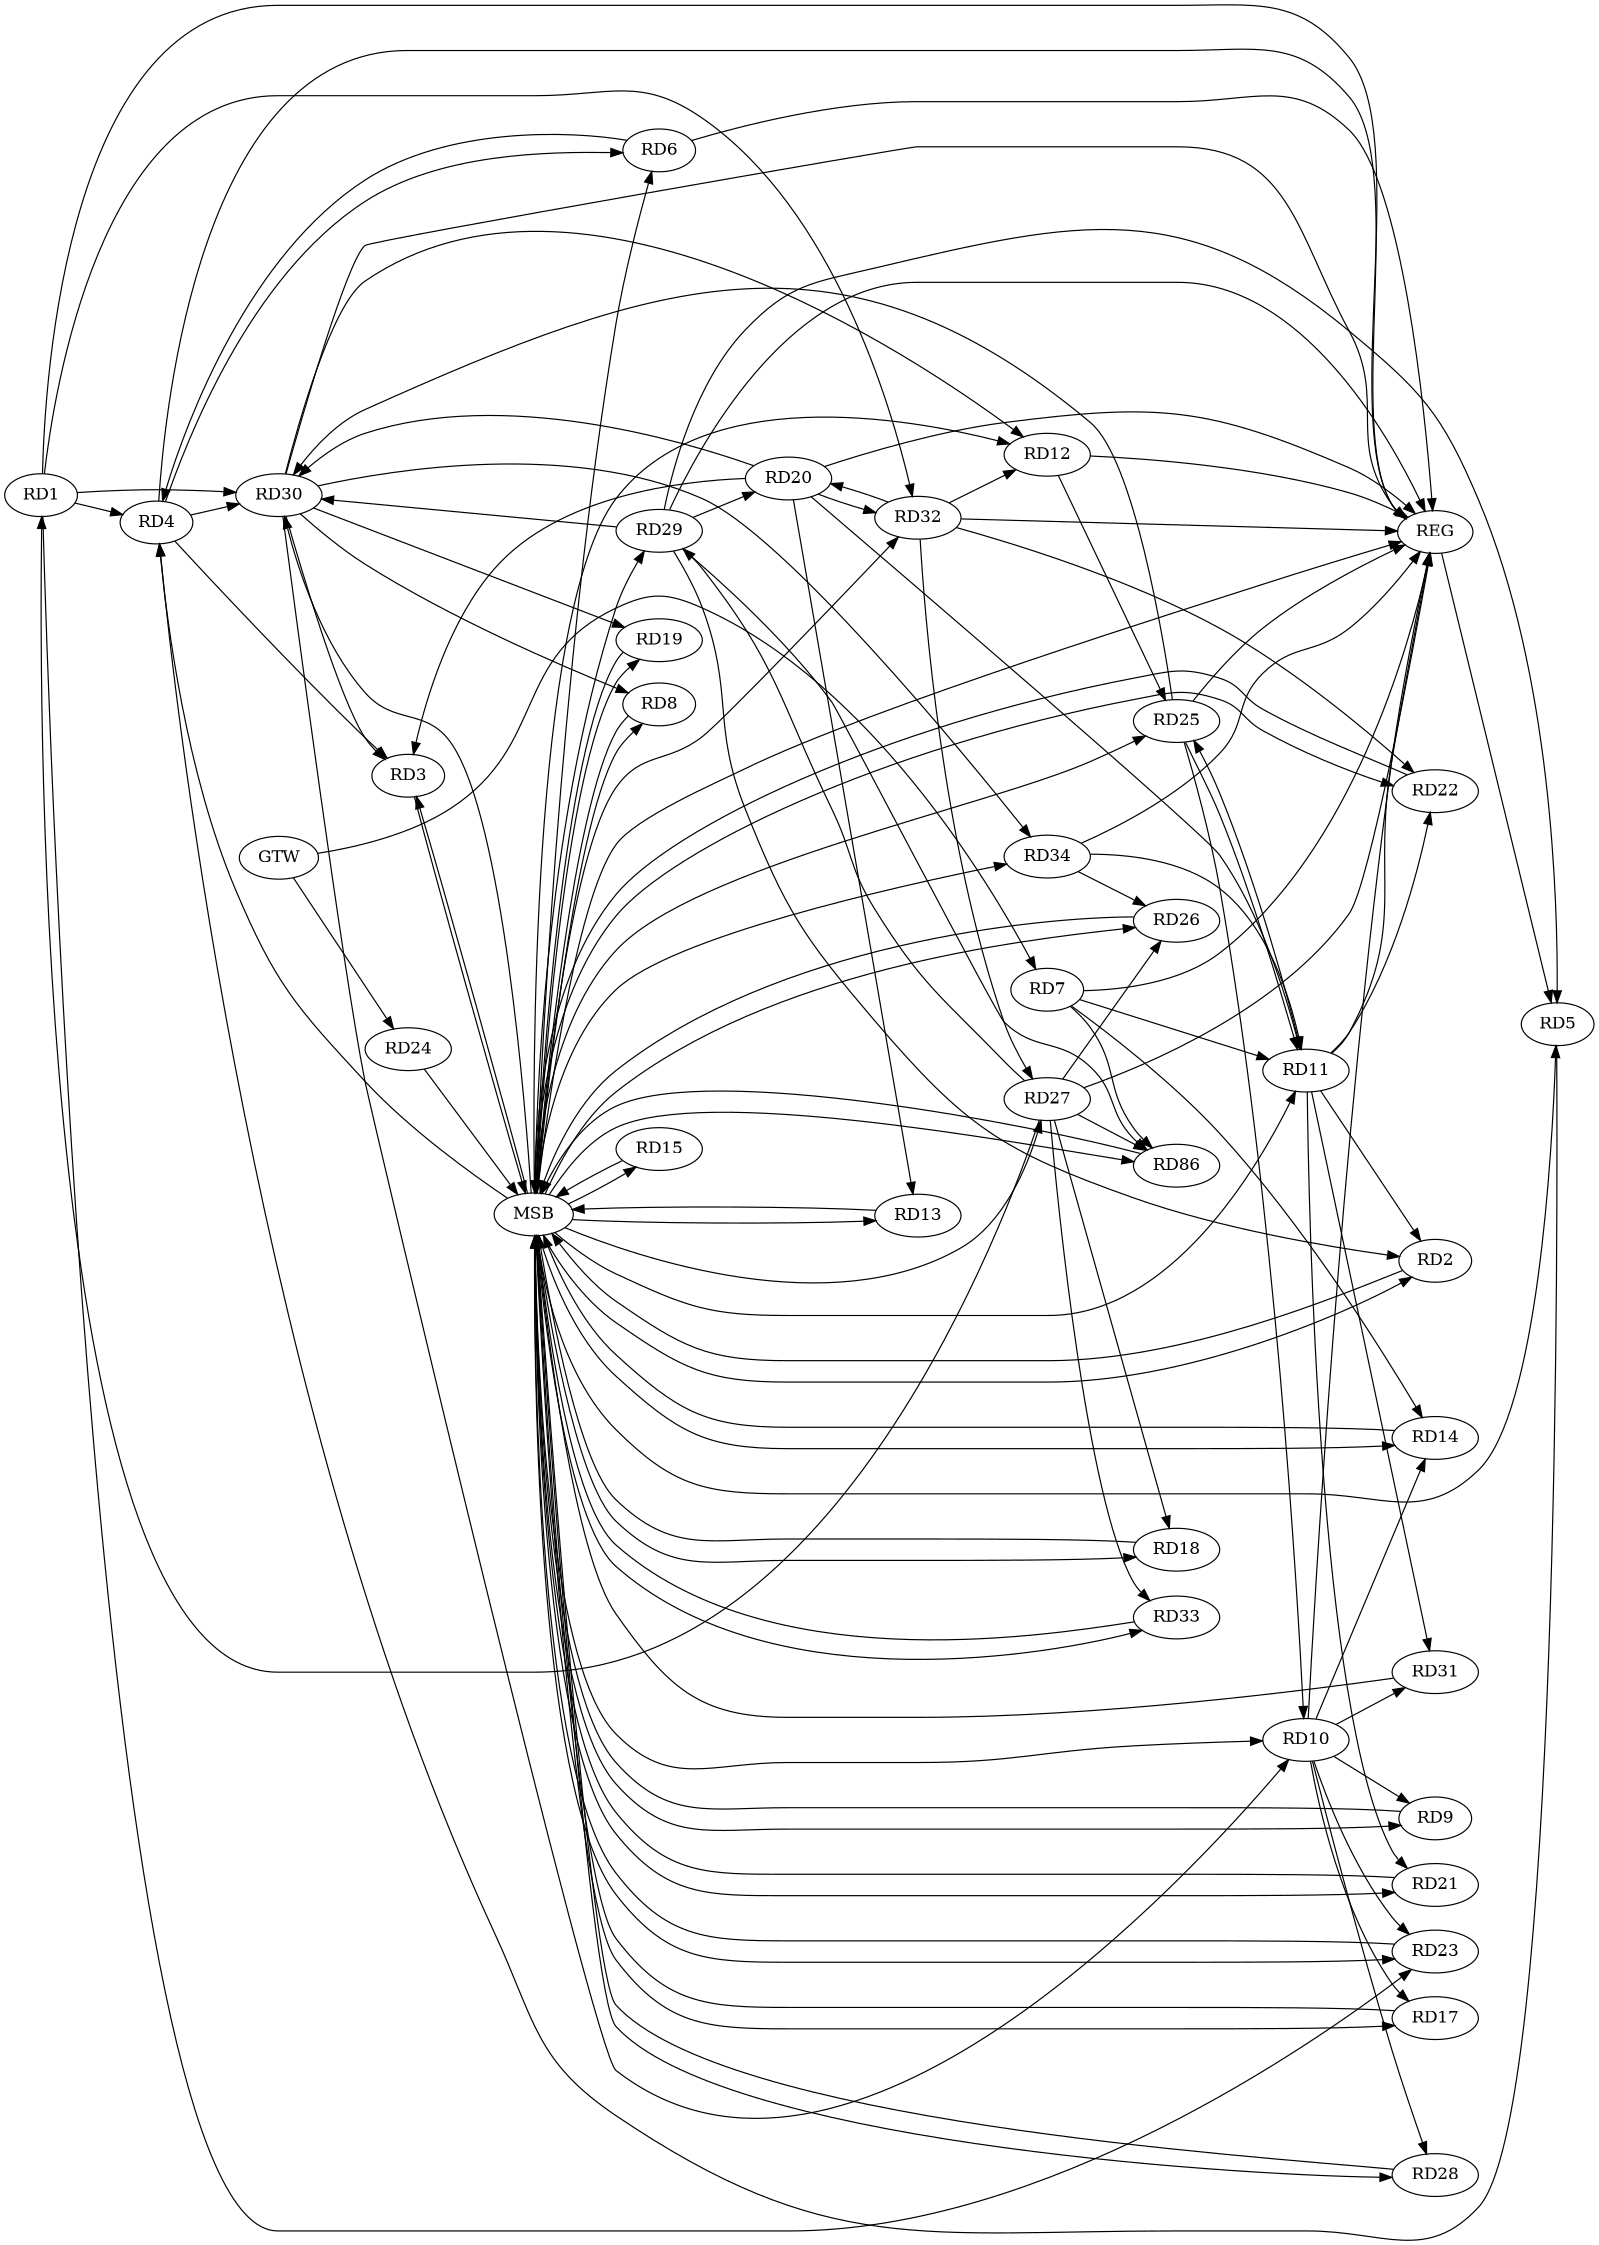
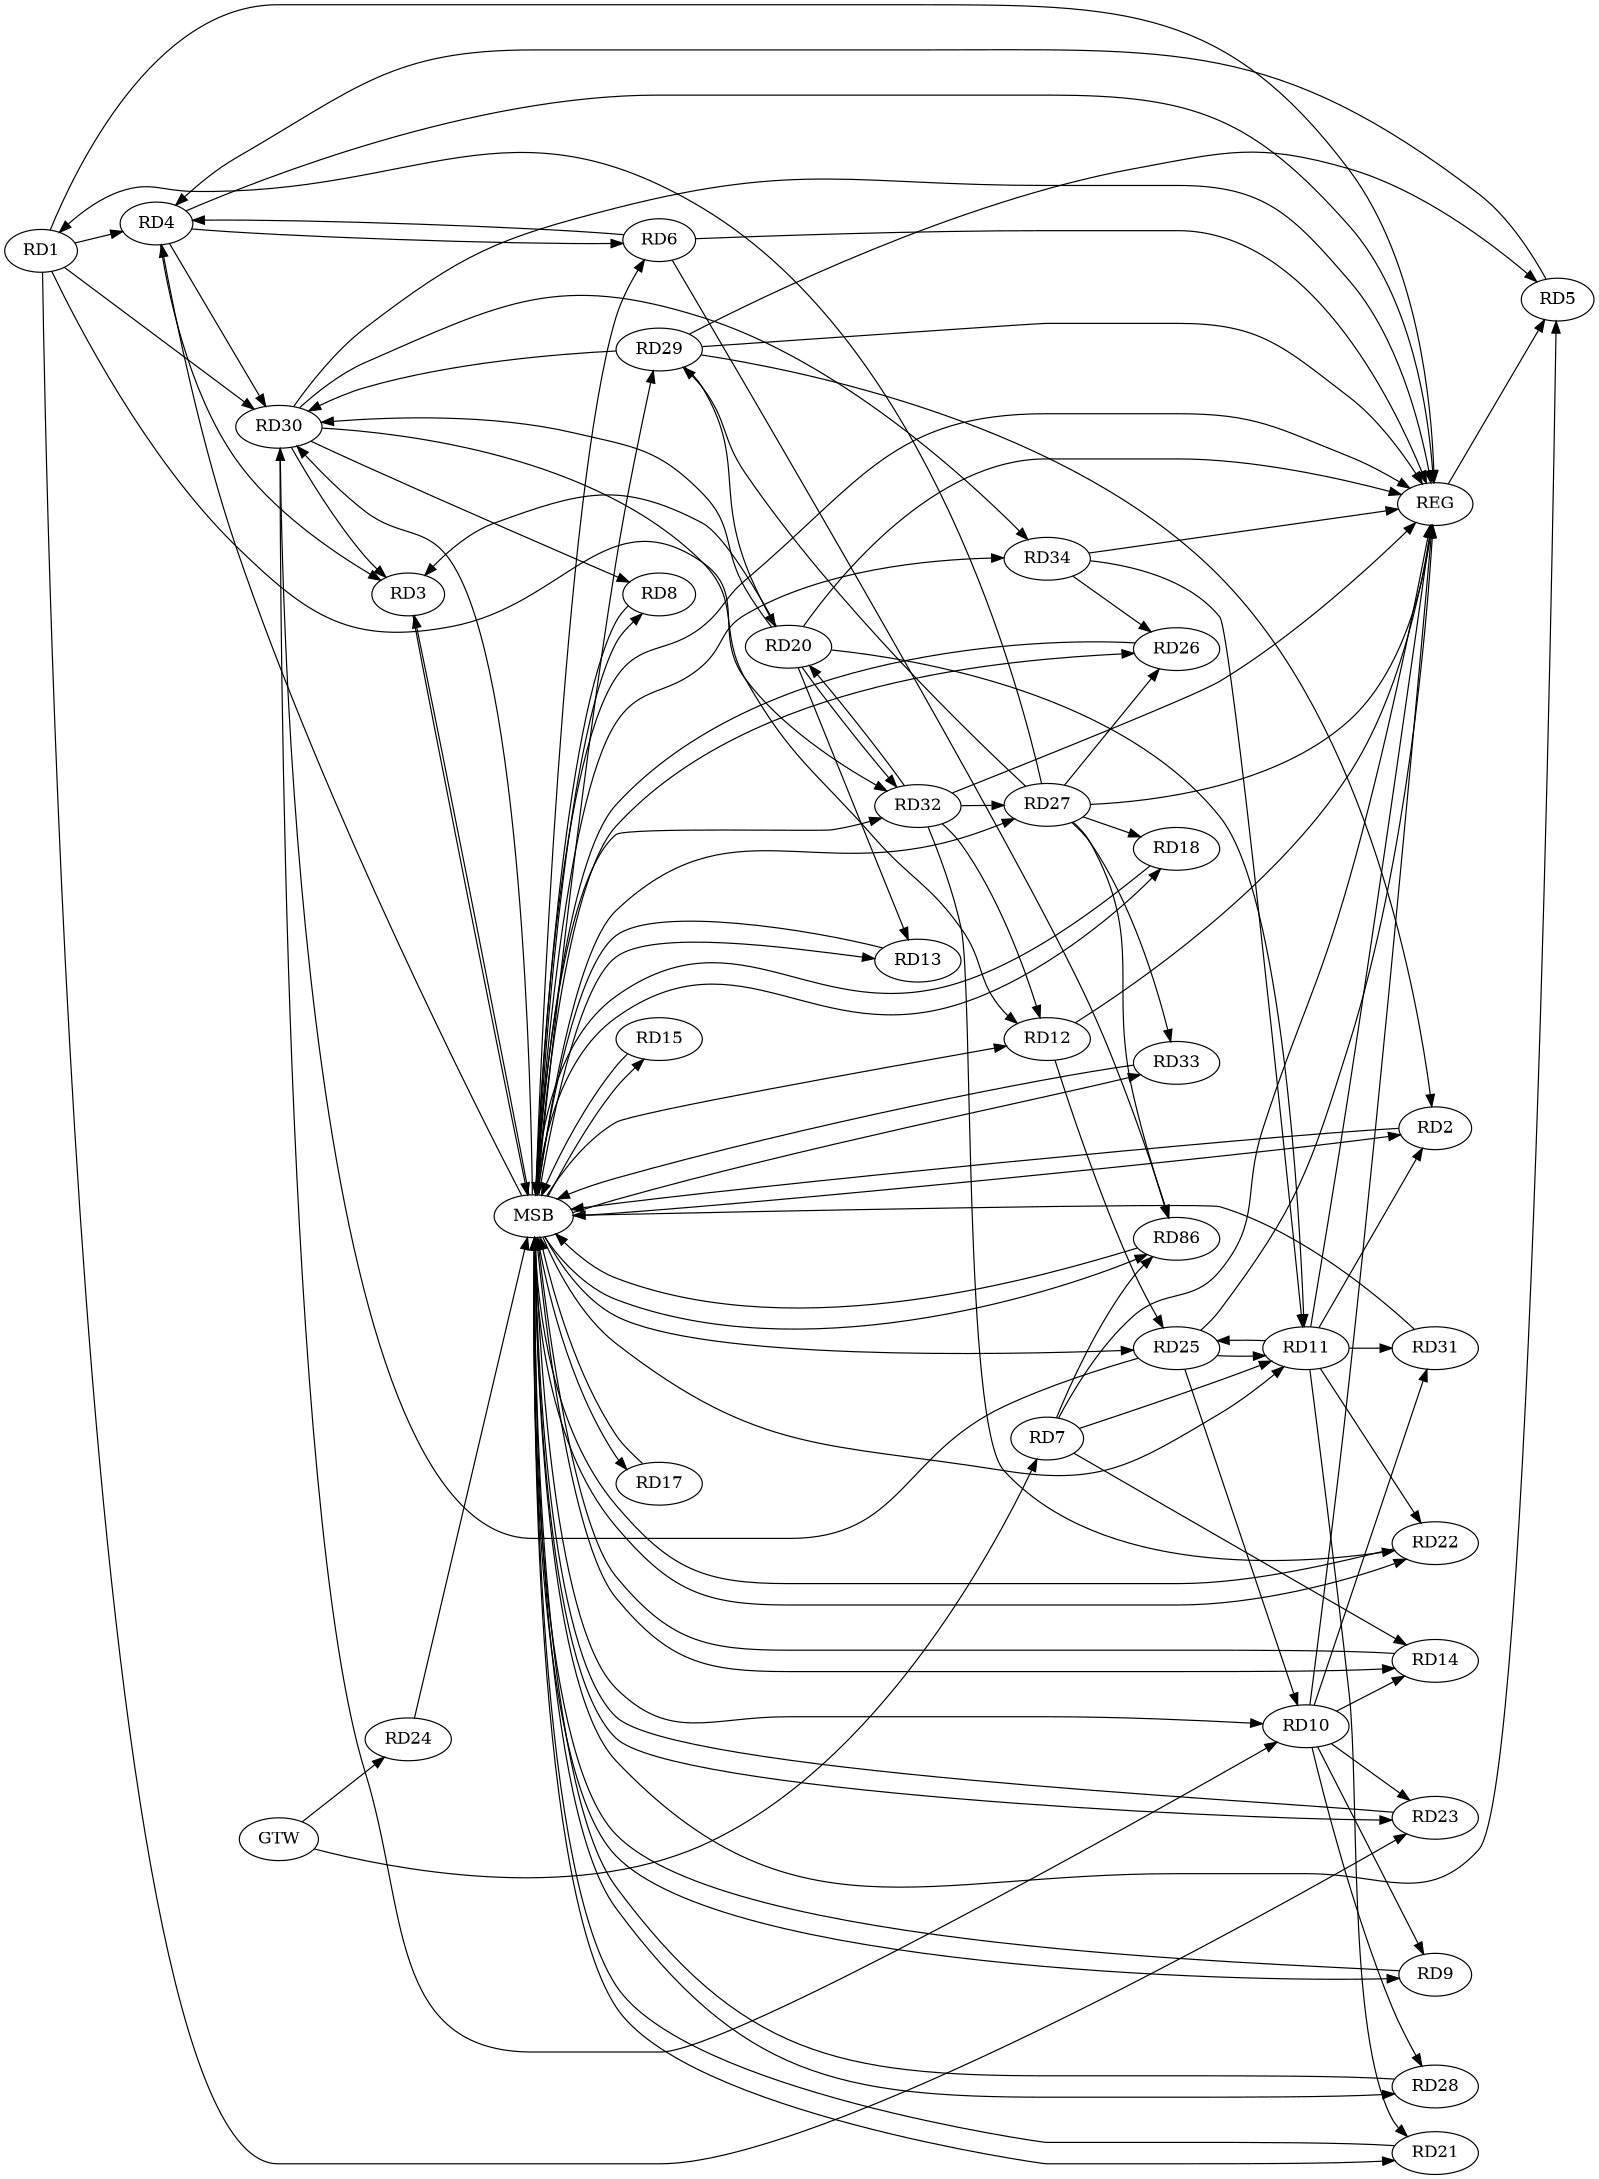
(659, 640) -> none
(911, 851) -> (939, 723)
(1342, 1882) -> none
